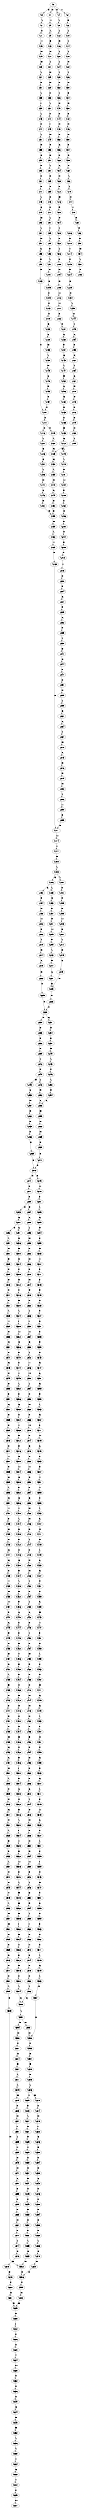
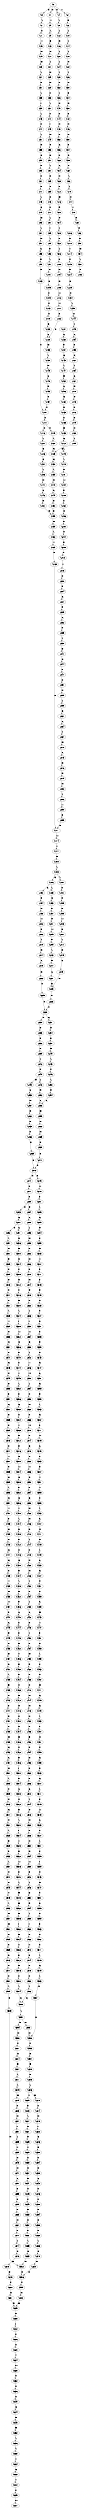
(61, 324) -> (54, 329)
